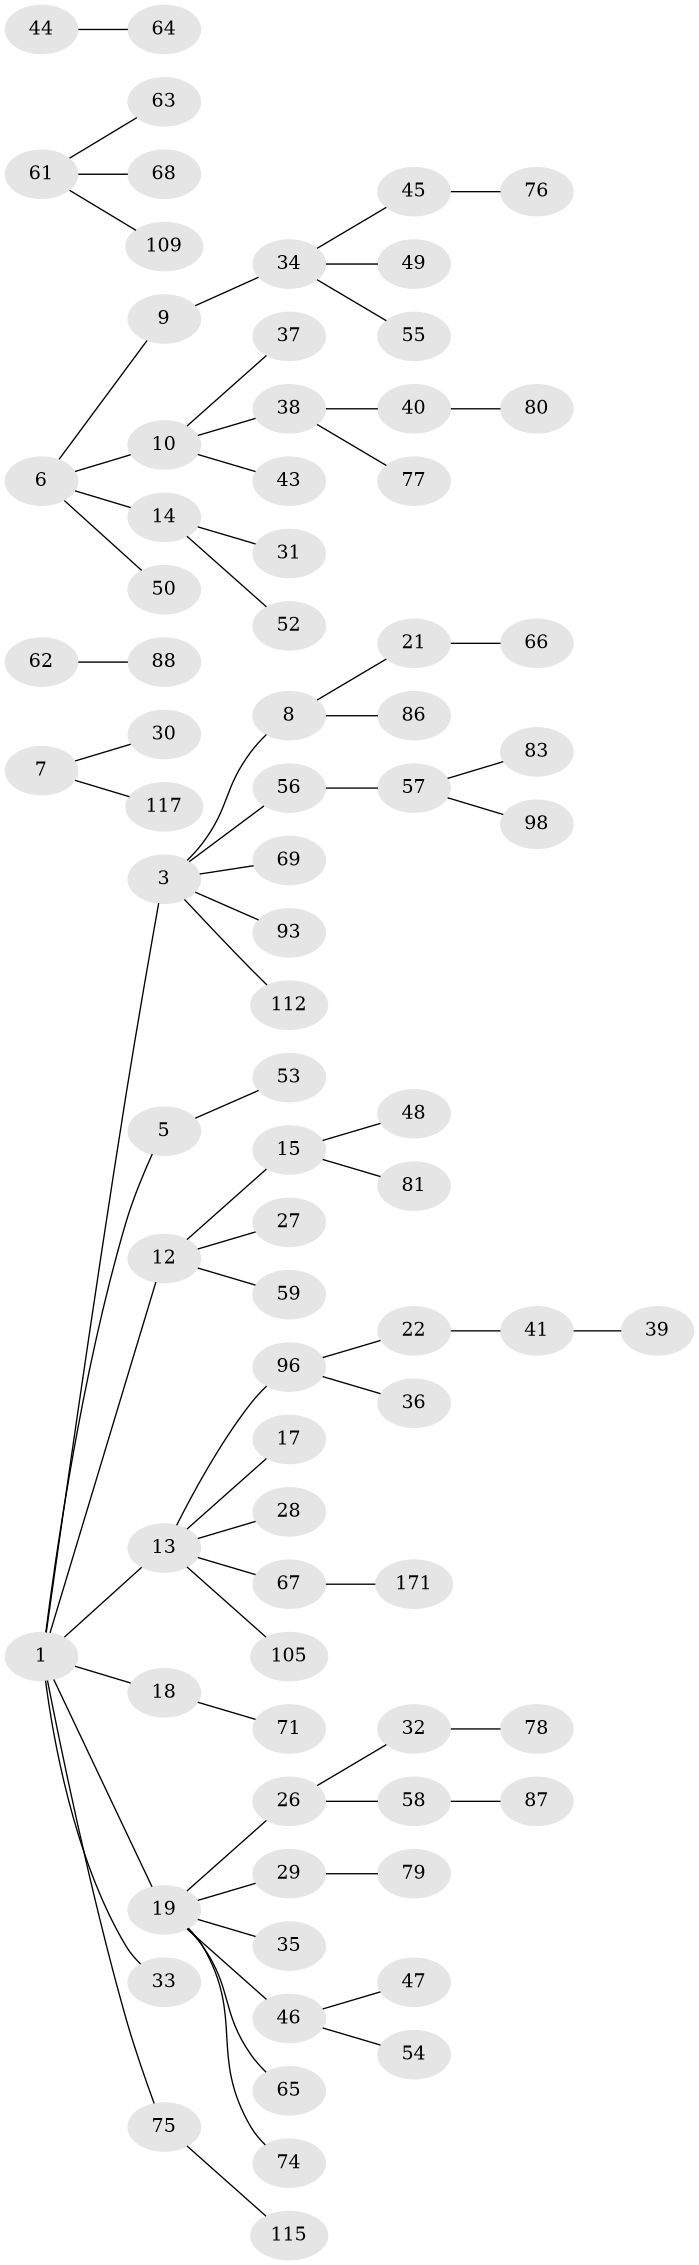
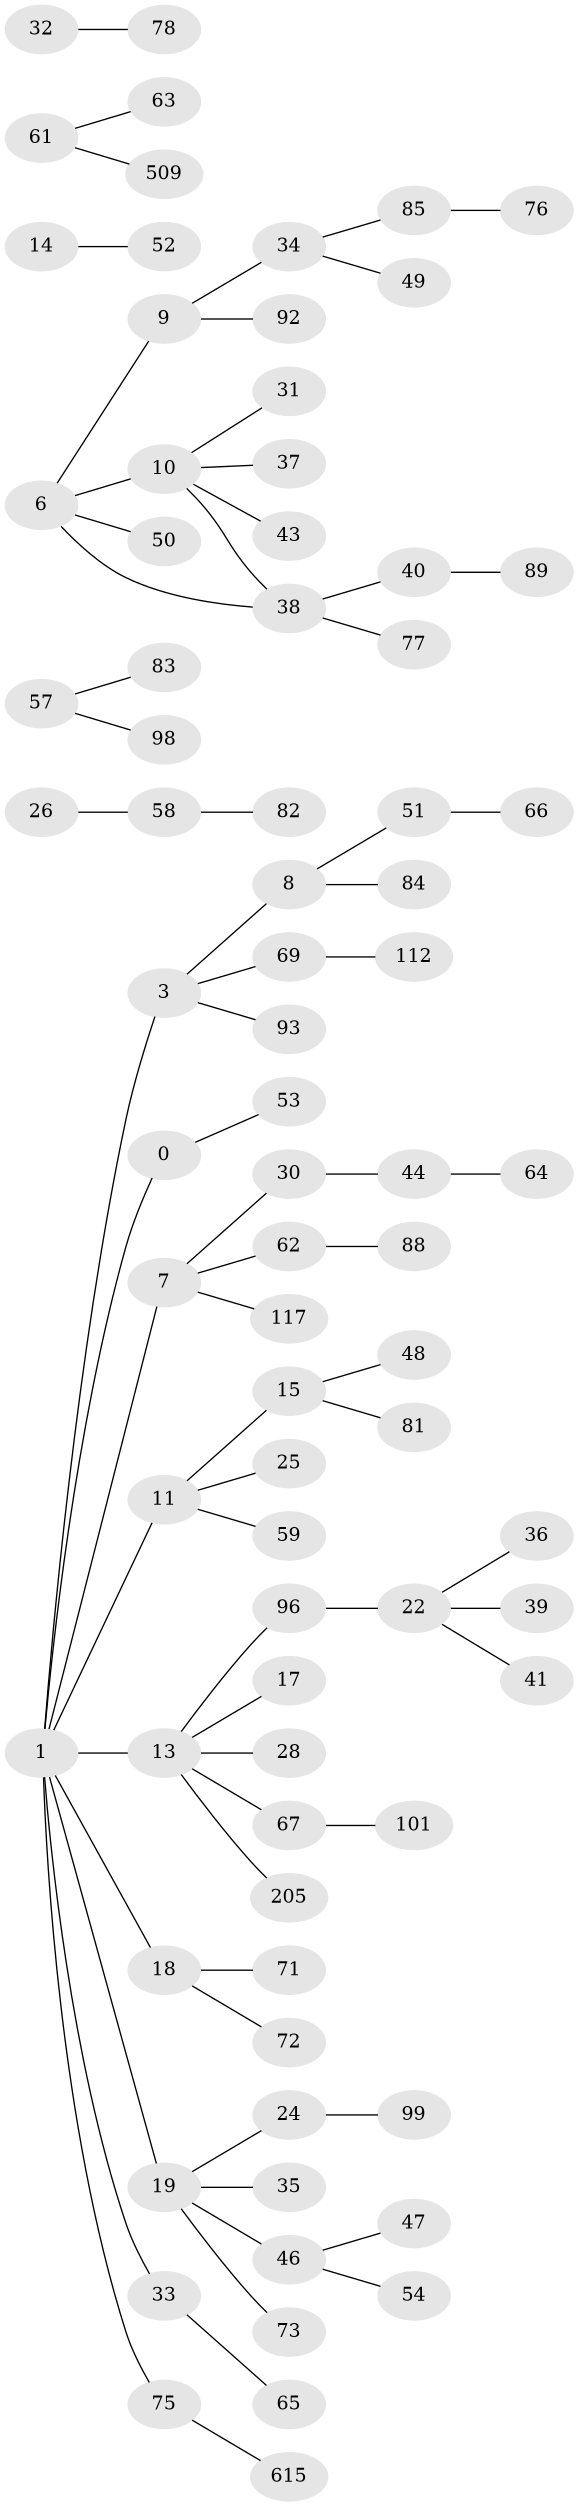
(164, 174) -> none
(414, 192) -> (414, 210)
(164, 247) -> (164, 174)
none -> (289, 319)
(414, 336) -> none
(537, 409) -> (537, 572)
(103, 499) -> (148, 587)
(227, 535) -> (227, 430)
(414, 643) -> (414, 812)
(414, 716) -> (414, 885)
(289, 788) -> none
(225, 943) -> (351, 957)
(164, 1131) -> (164, 1155)
none -> (352, 1174)
(289, 1222) -> (289, 1464)
(164, 1259) -> (164, 1500)
none -> (227, 1265)
(597, 1331) -> (476, 1608)
(352, 1385) -> (476, 1572)
none -> (103, 1518)
(414, 1584) -> (414, 1825)
(289, 1657) -> (289, 1898)
(352, 1765) -> none
(537, 1801) -> (289, 812)
(227, 1856) -> none
(289, 1874) -> (289, 2115)
(414, 1874) -> (414, 2115)
(234, 2024) -> (227, 2350)
none -> (289, 2043)
(289, 2163) -> (289, 2332)
(289, 2236) -> (289, 2477)
